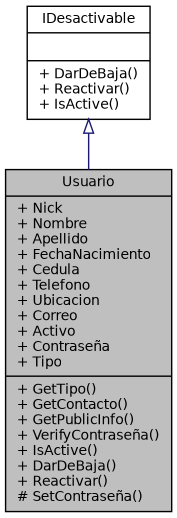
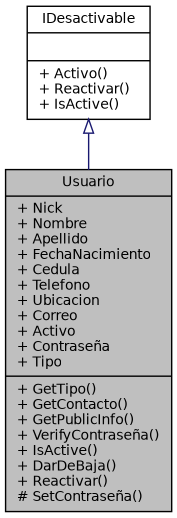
(89, 74) -> (73, 74)
